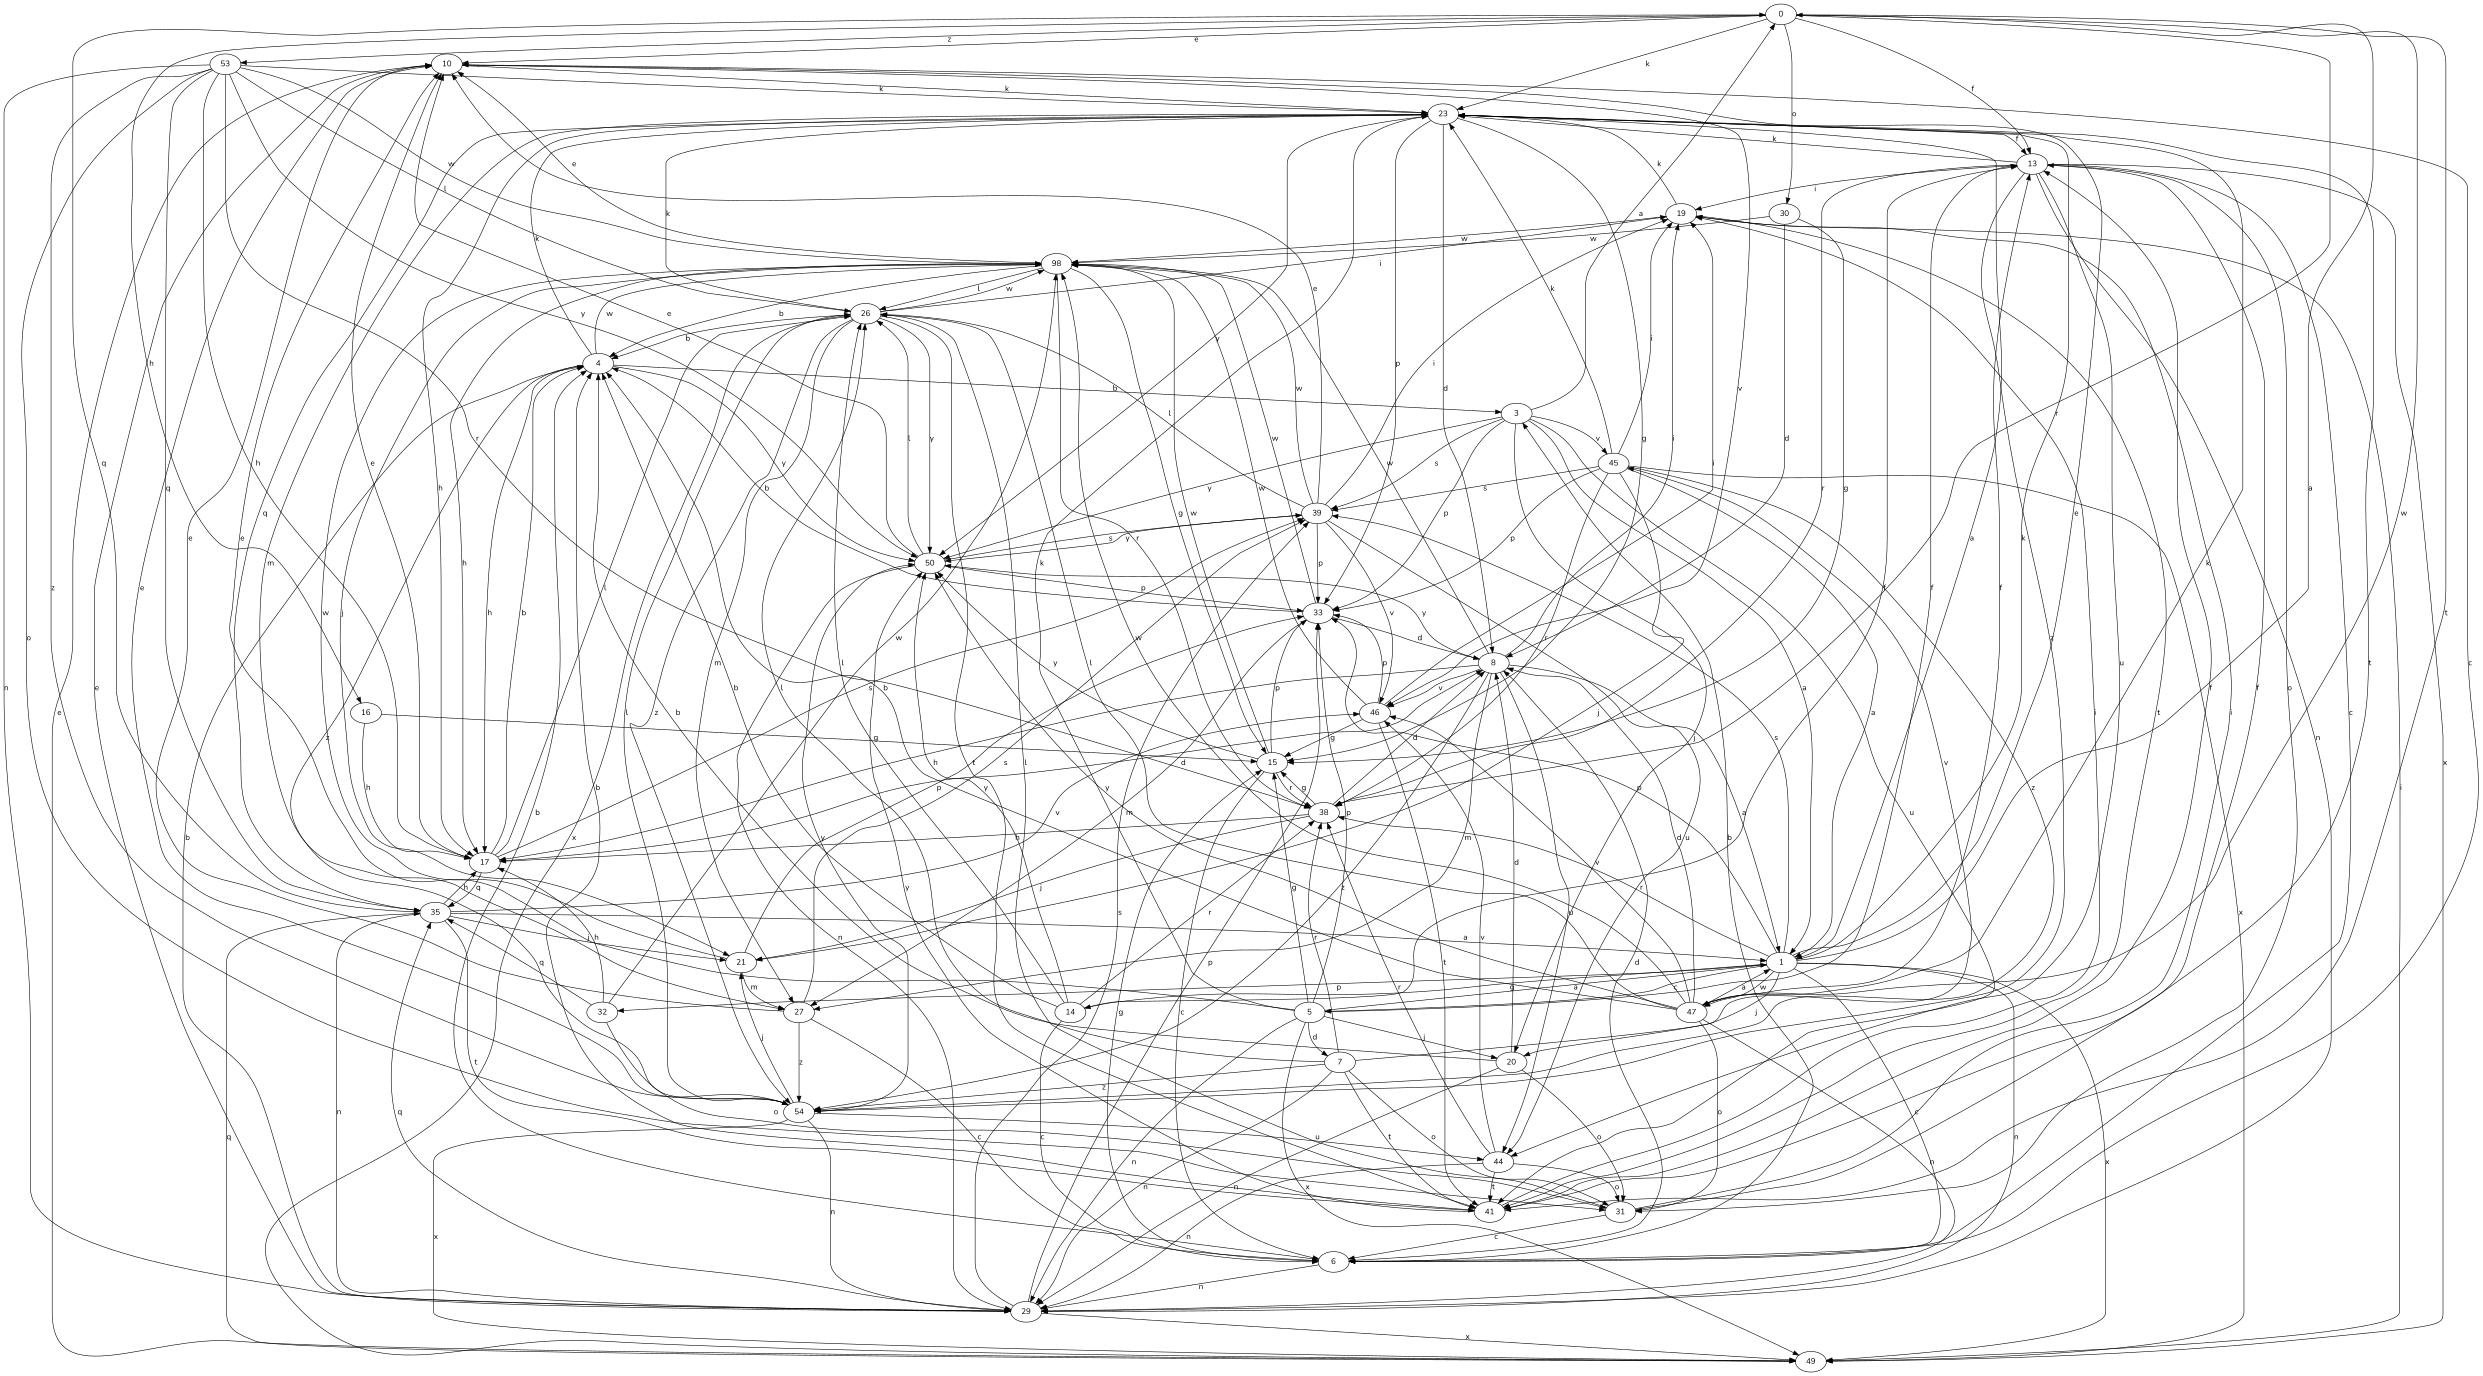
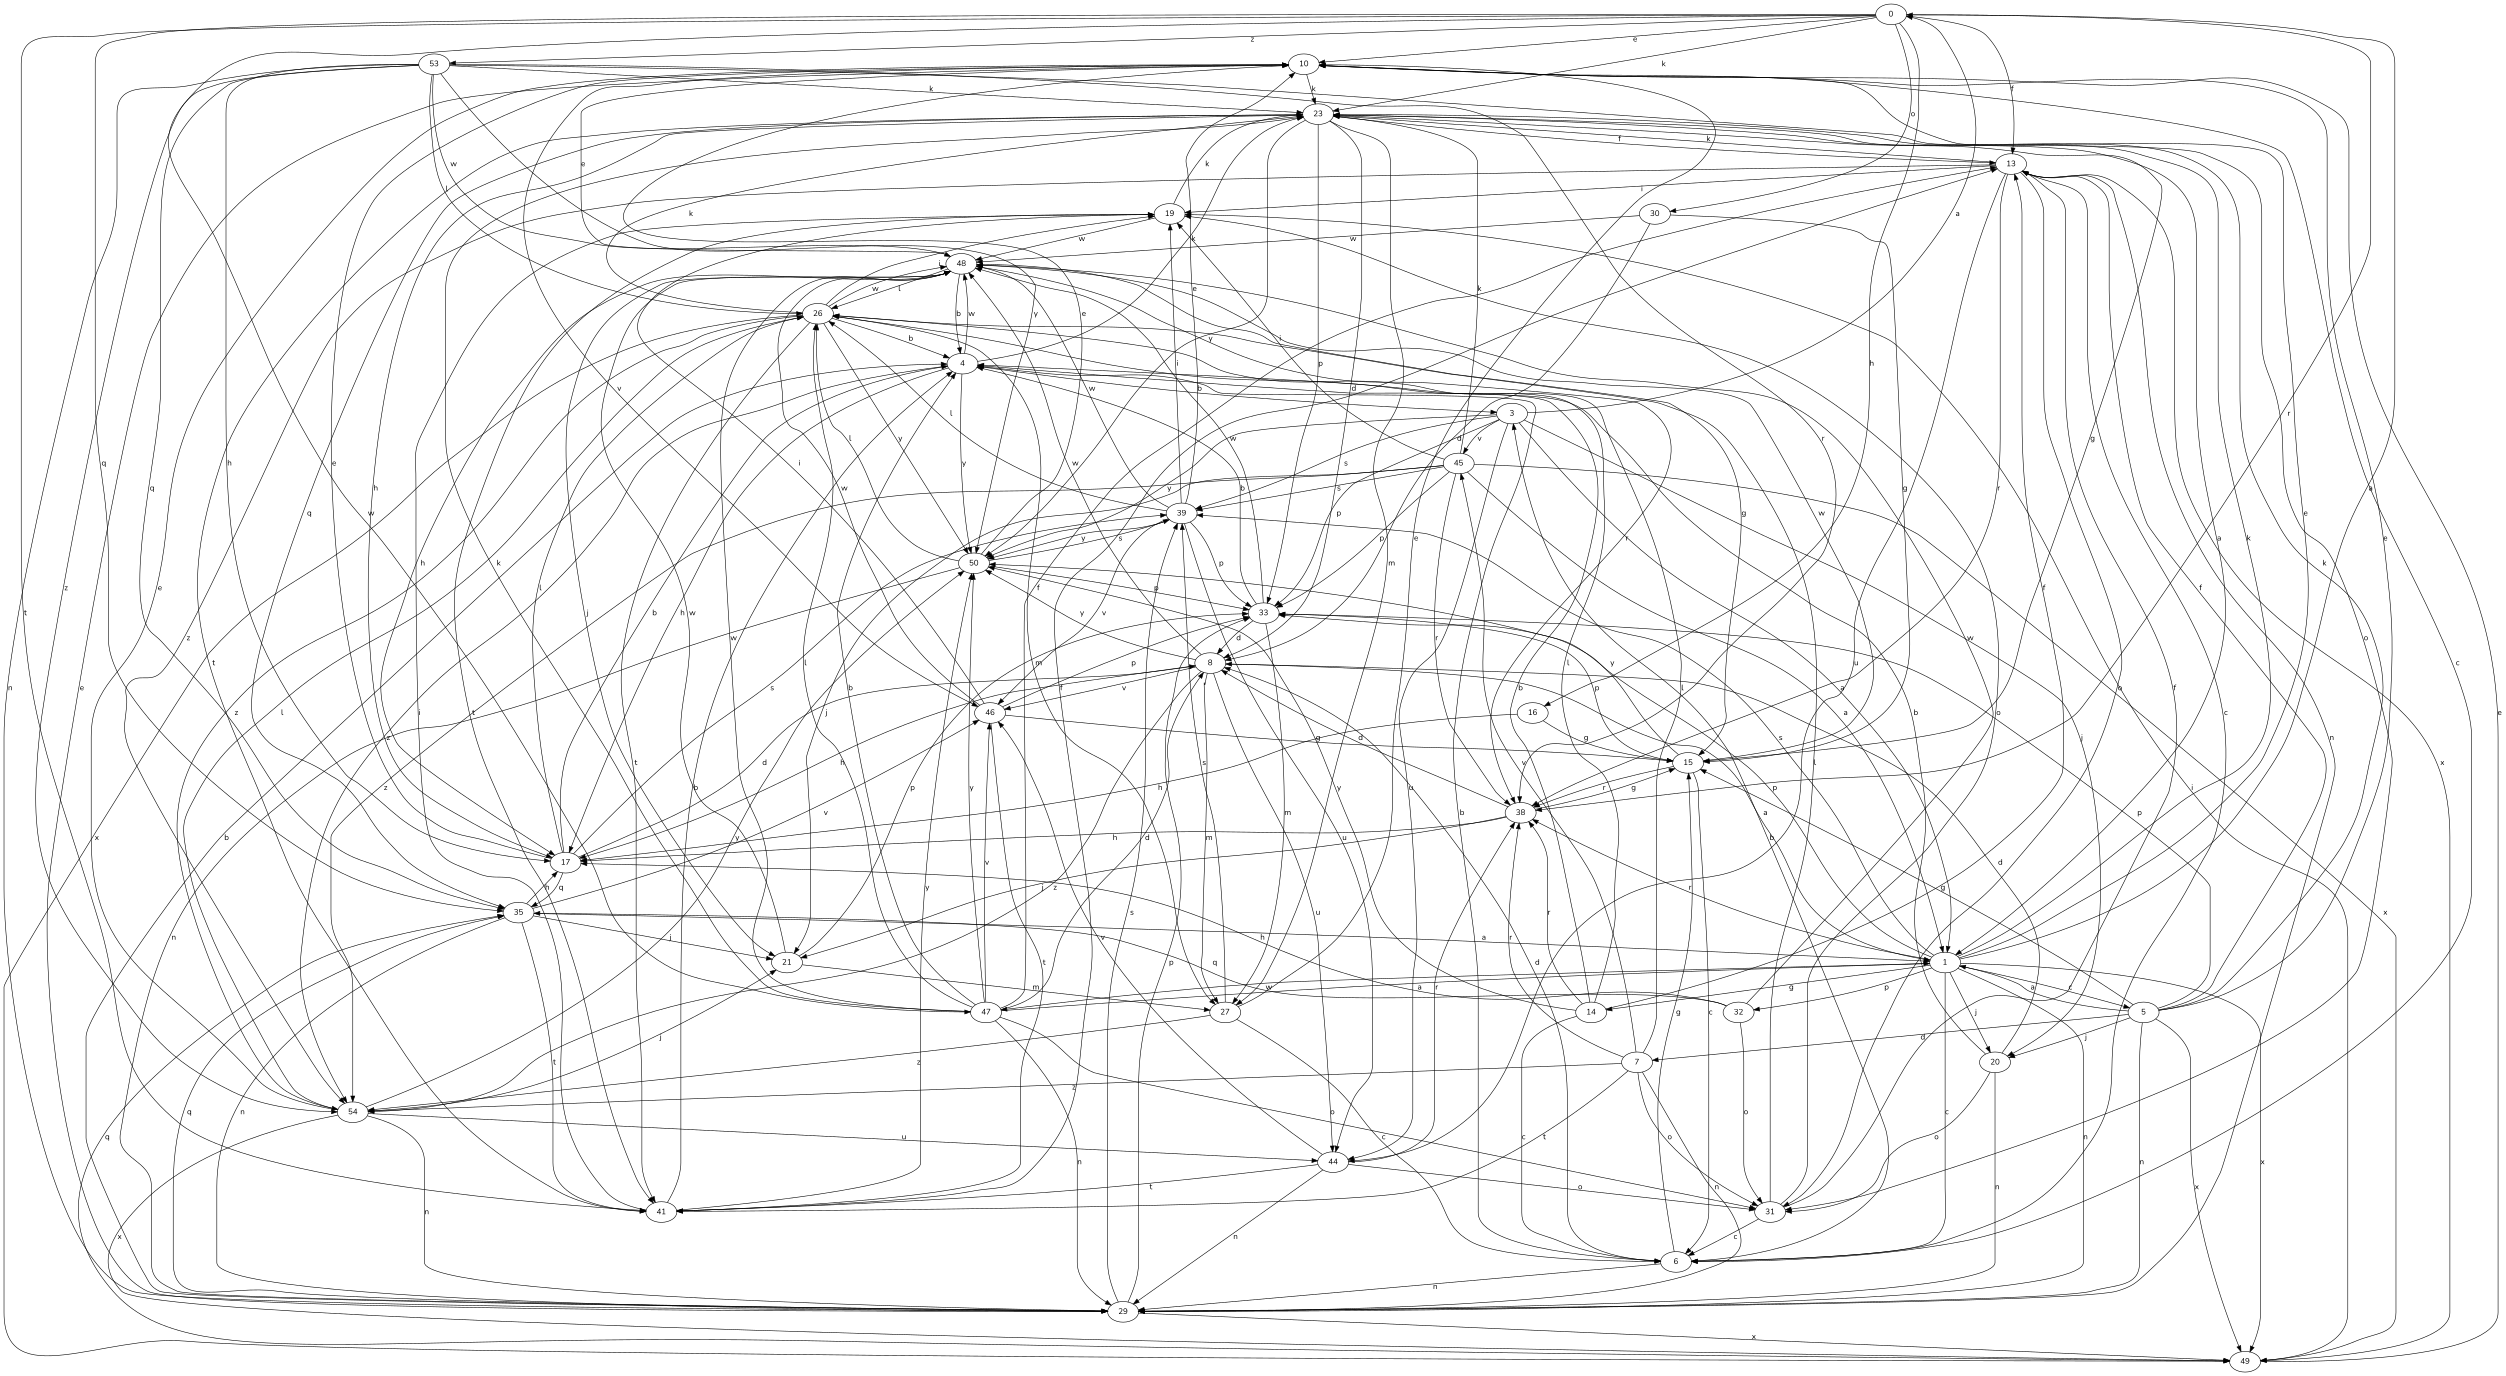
(390, 32) -> (727, 18)
(1057, 264) -> (961, 264)
(1670, 463) -> none
(2231, 713) -> (1998, 713)
(1936, 866) -> (1409, 796)
